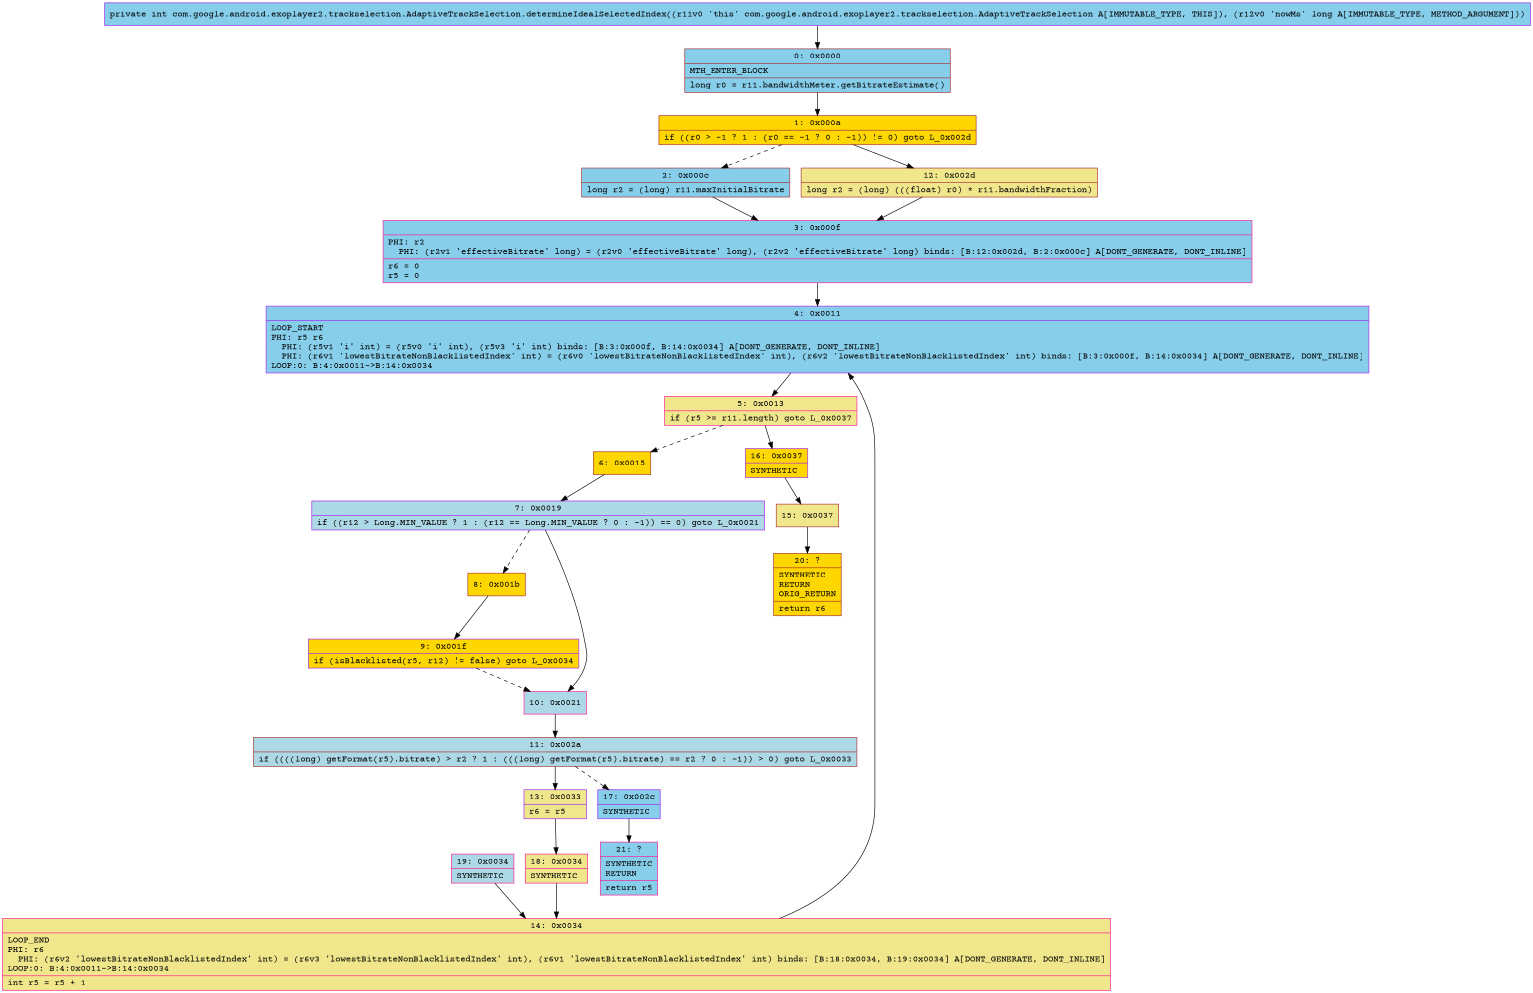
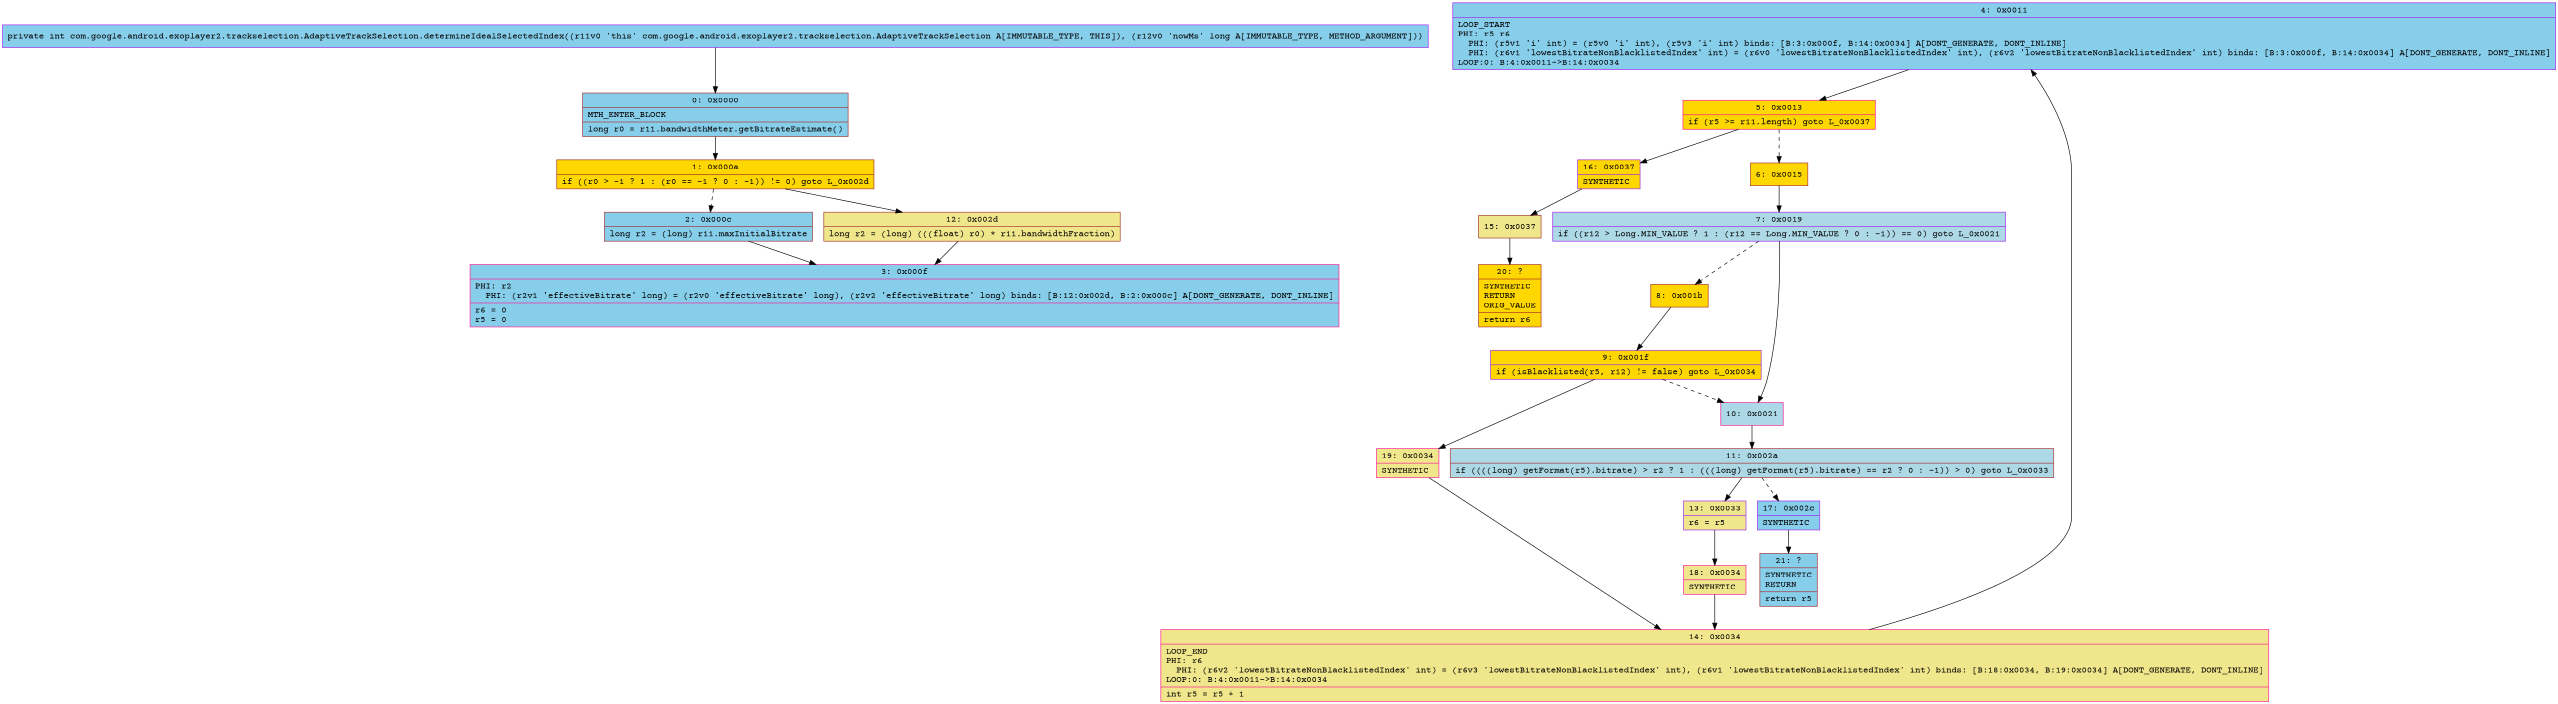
(818, 291) -> none
(761, 411) -> (1779, 115)
none -> (1520, 413)
(807, 594) -> (1510, 305)
(483, 869) -> (1408, 463)
(629, 869) -> (1789, 580)
